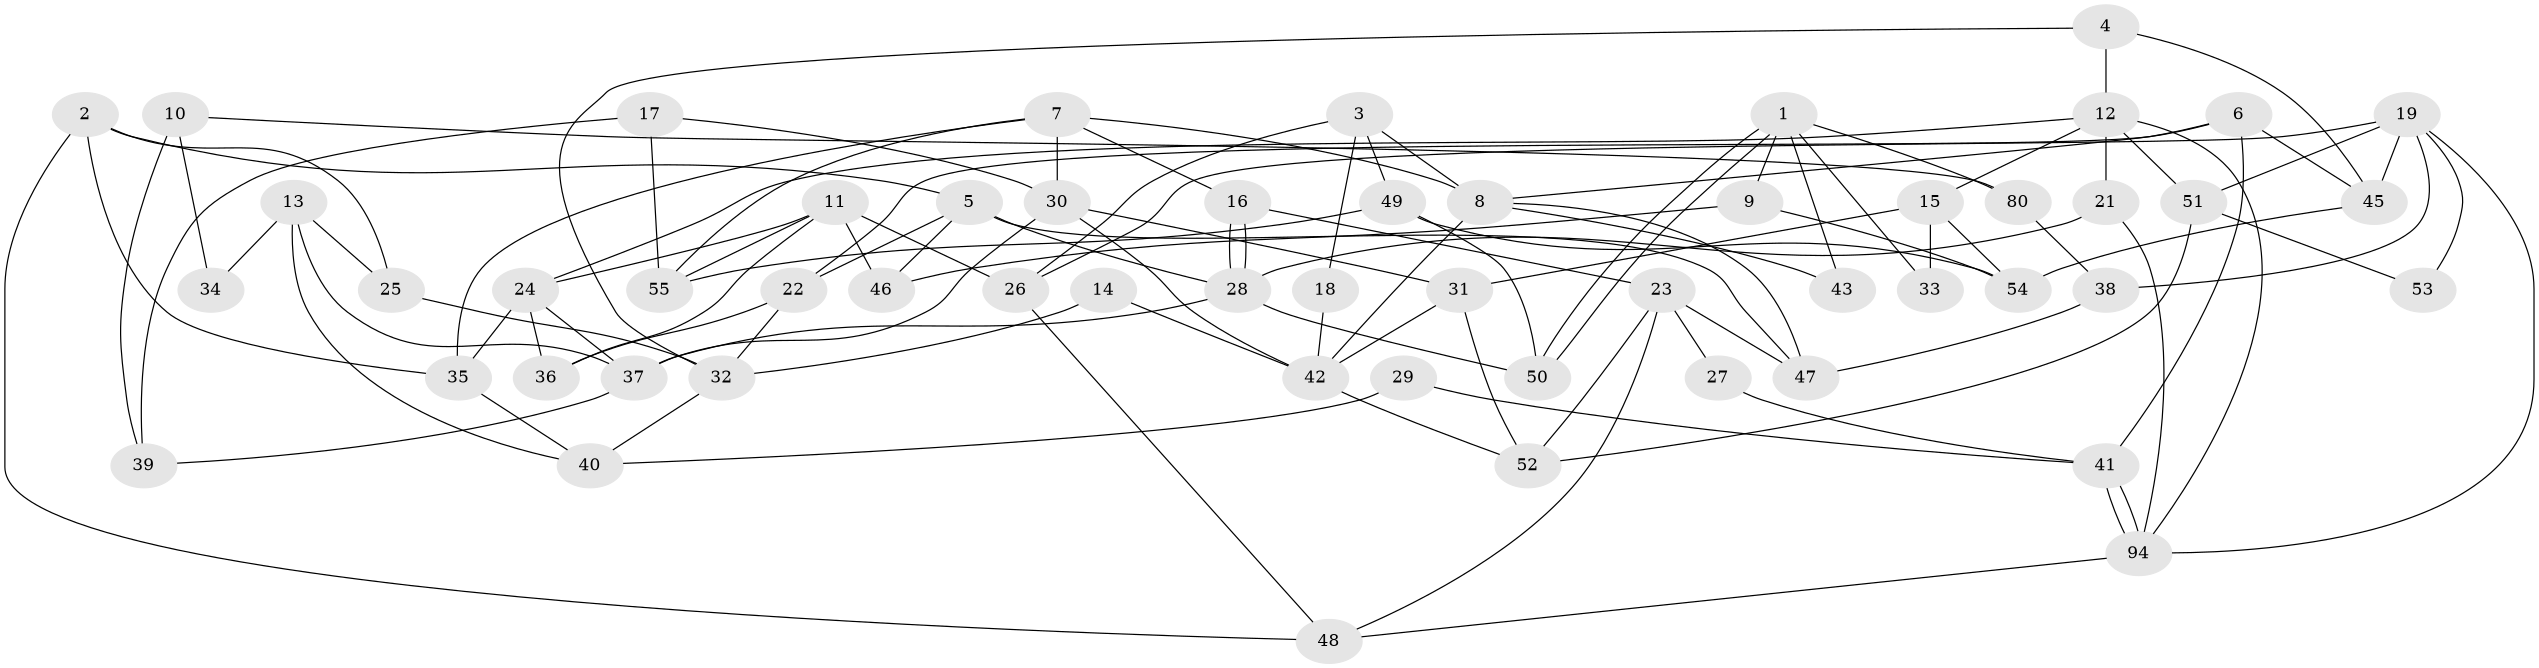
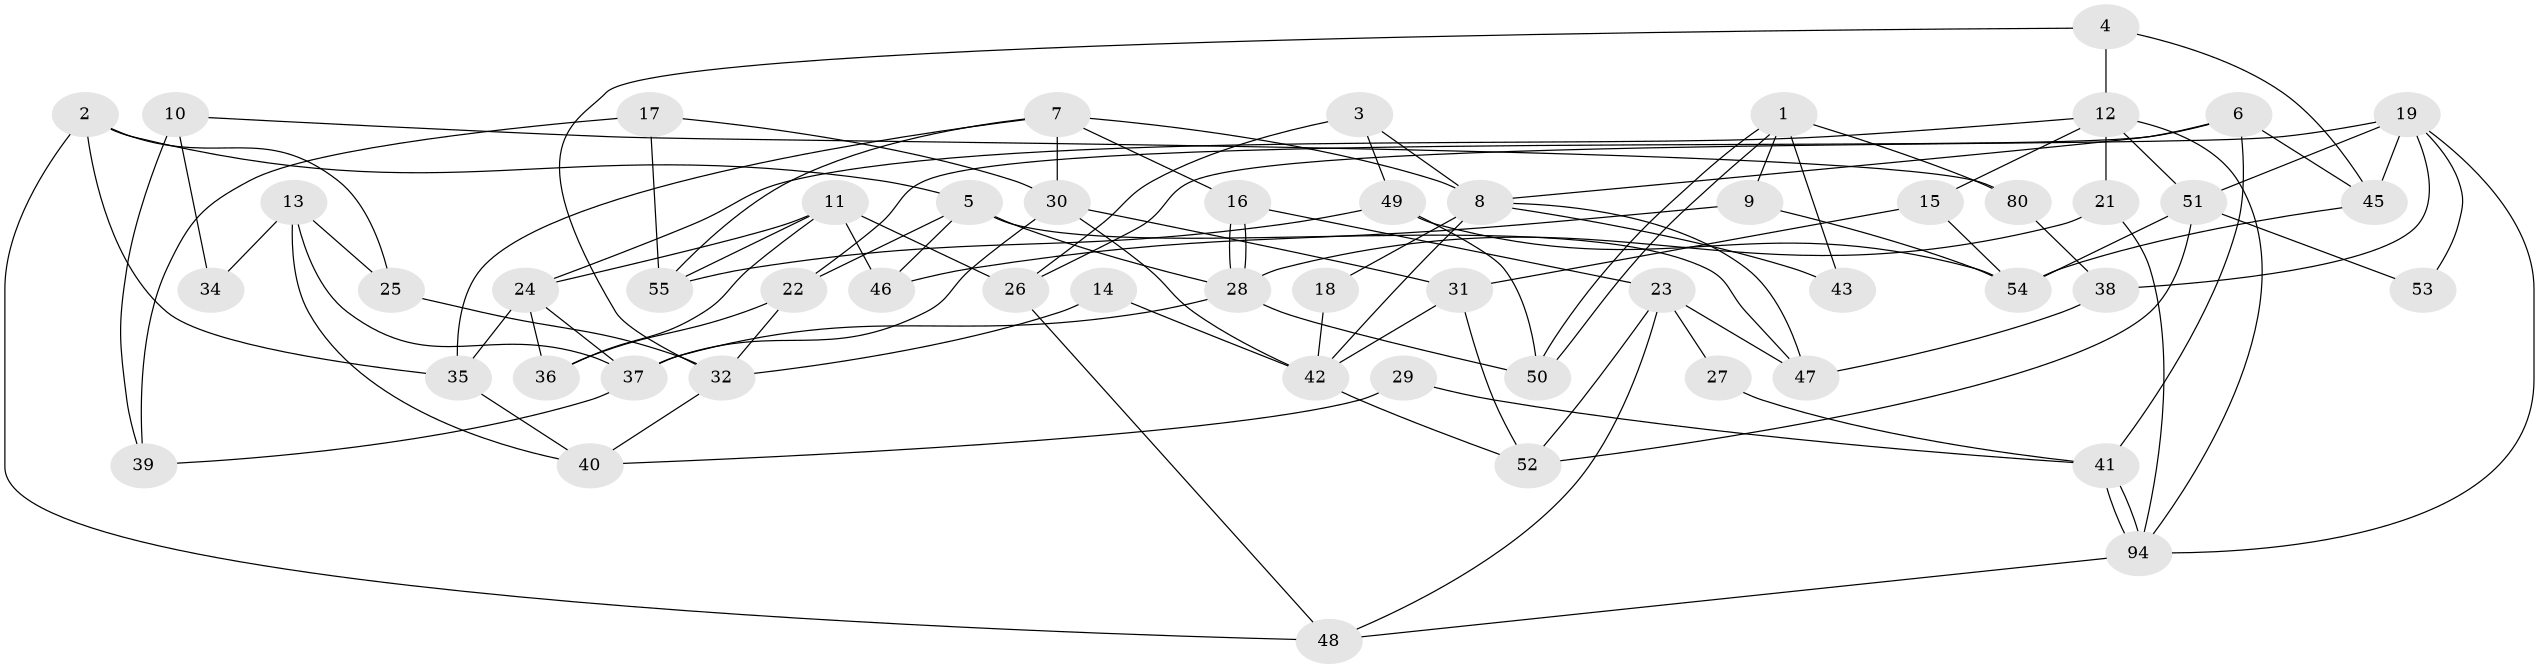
(1343, 202) -> (1387, 255)
none -> (2106, 246)
(1930, 290) -> none
